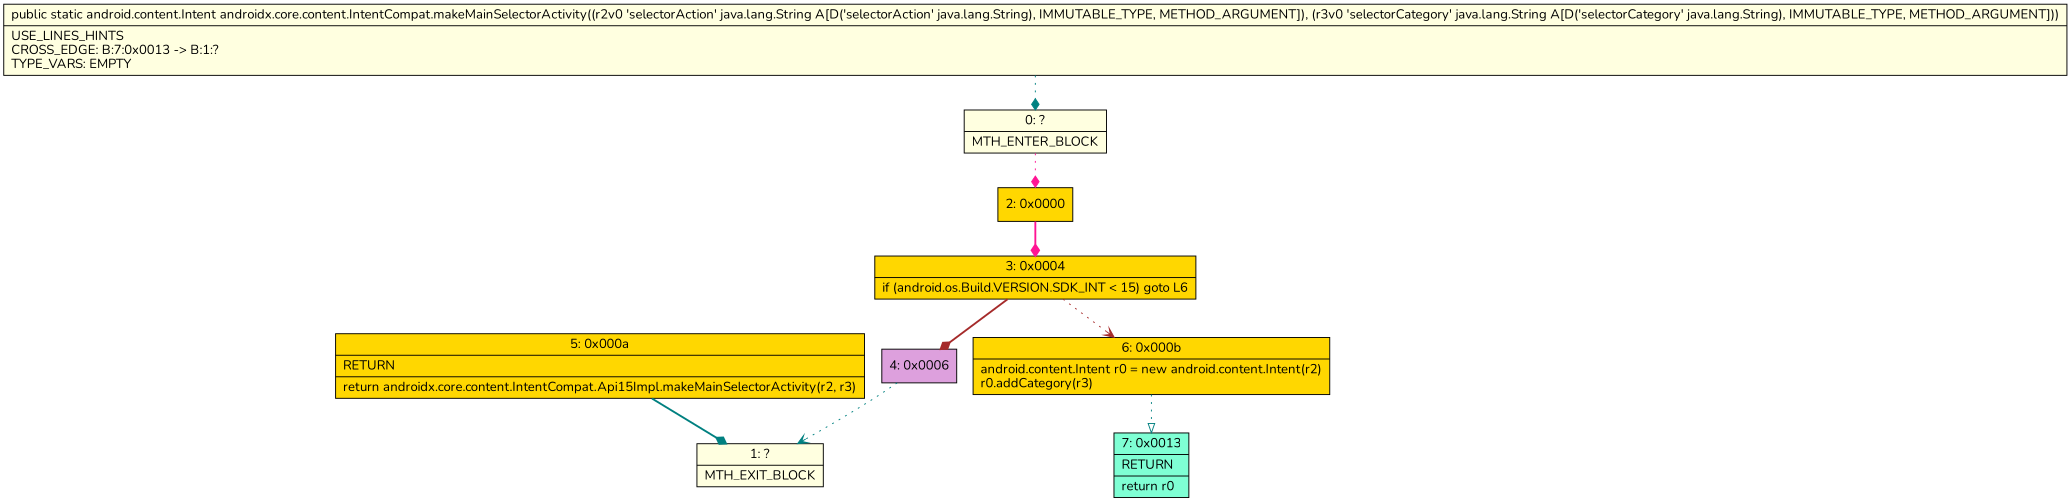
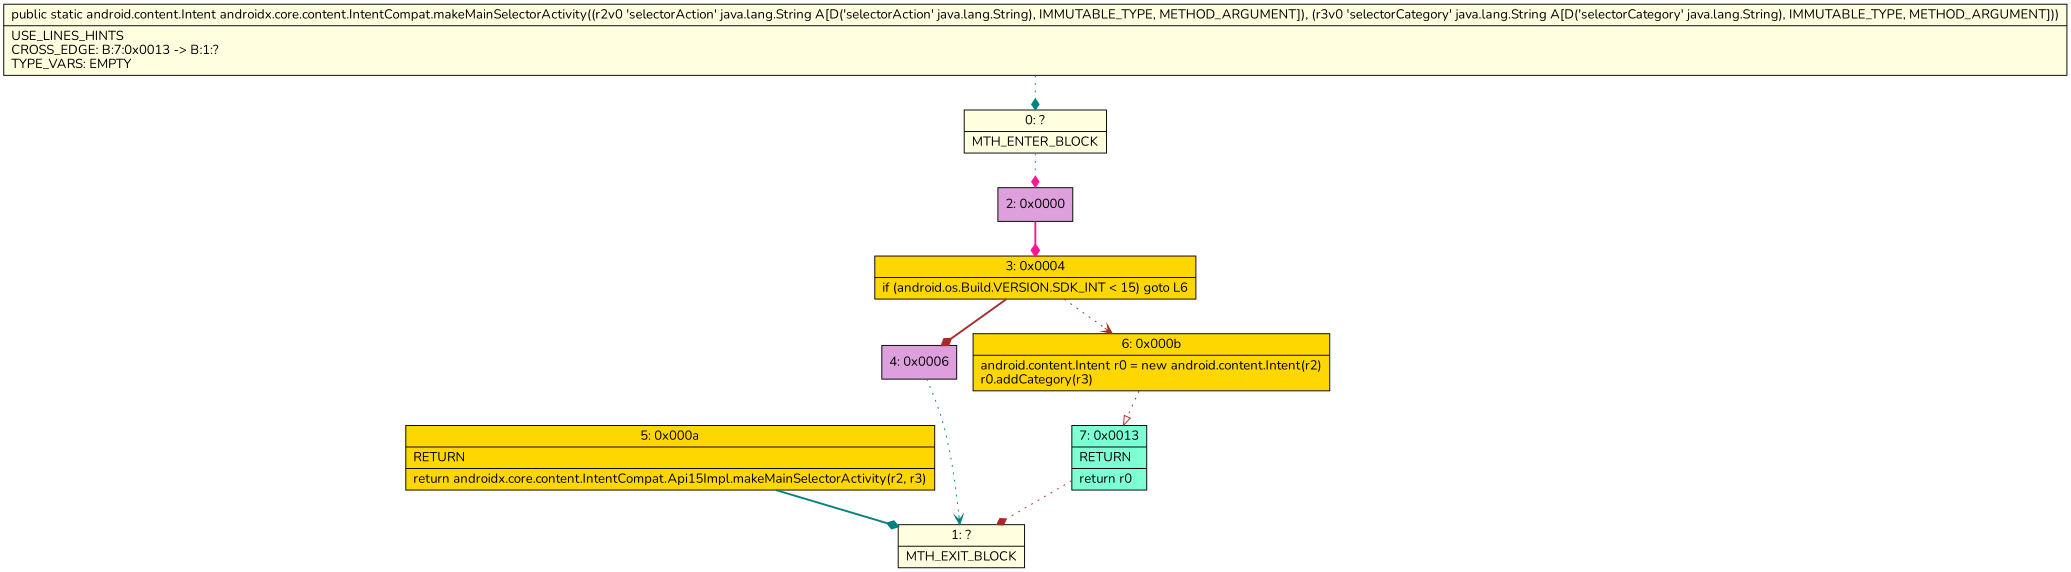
(1035, 205) -> (1035, 205)
(1151, 409) -> (1133, 404)
none -> (1039, 500)
